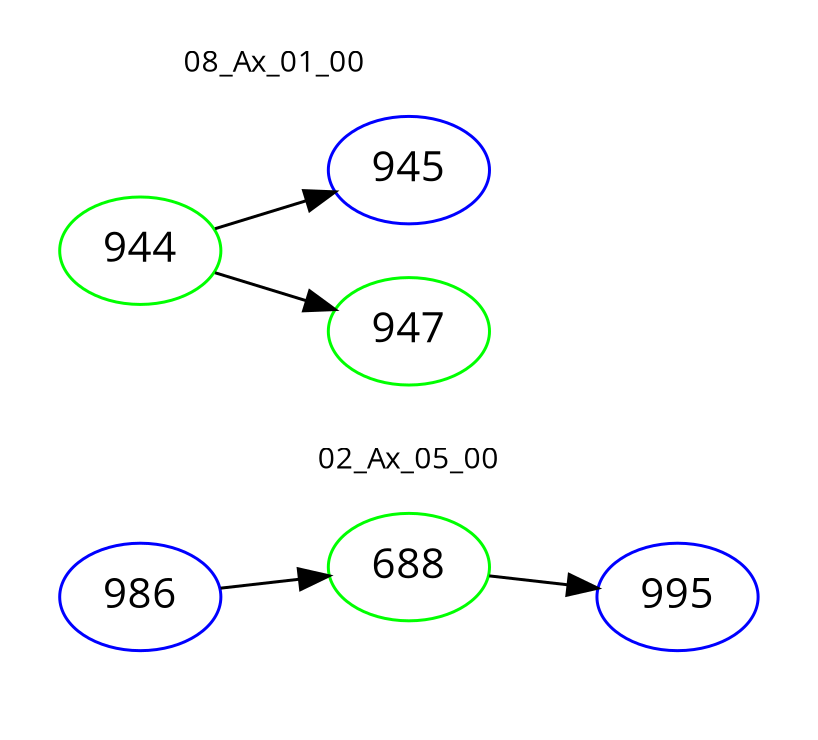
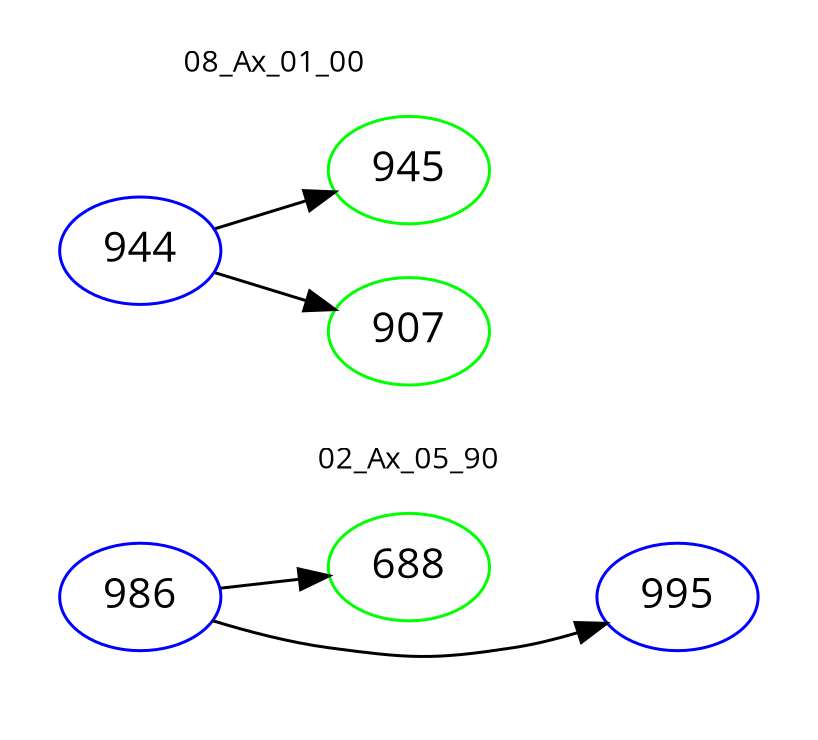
(409, 170) -> (409, 170)
(140, 251) -> (140, 251)
(409, 331) -> (409, 331)
(409, 461) -> (409, 461)
(529, 580) -> (394, 655)
